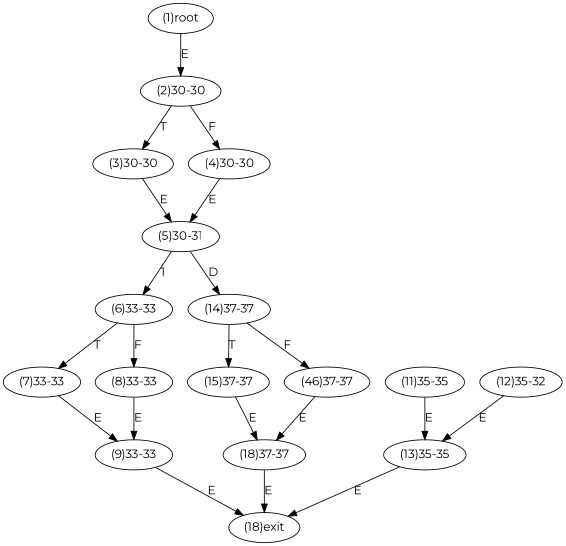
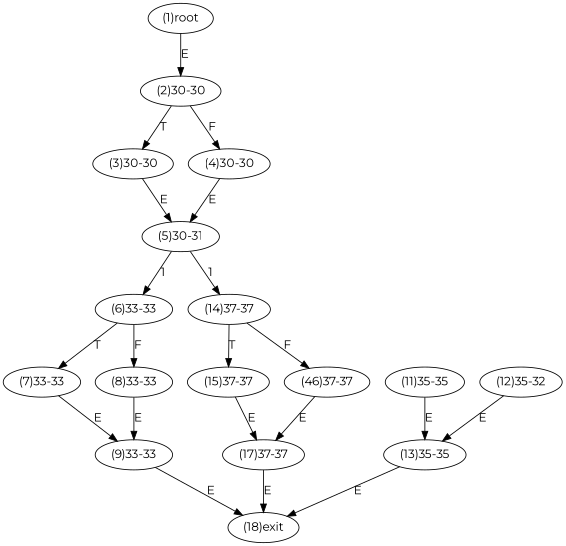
(213, 273) -> (211, 273)
(264, 455) -> (264, 455)
